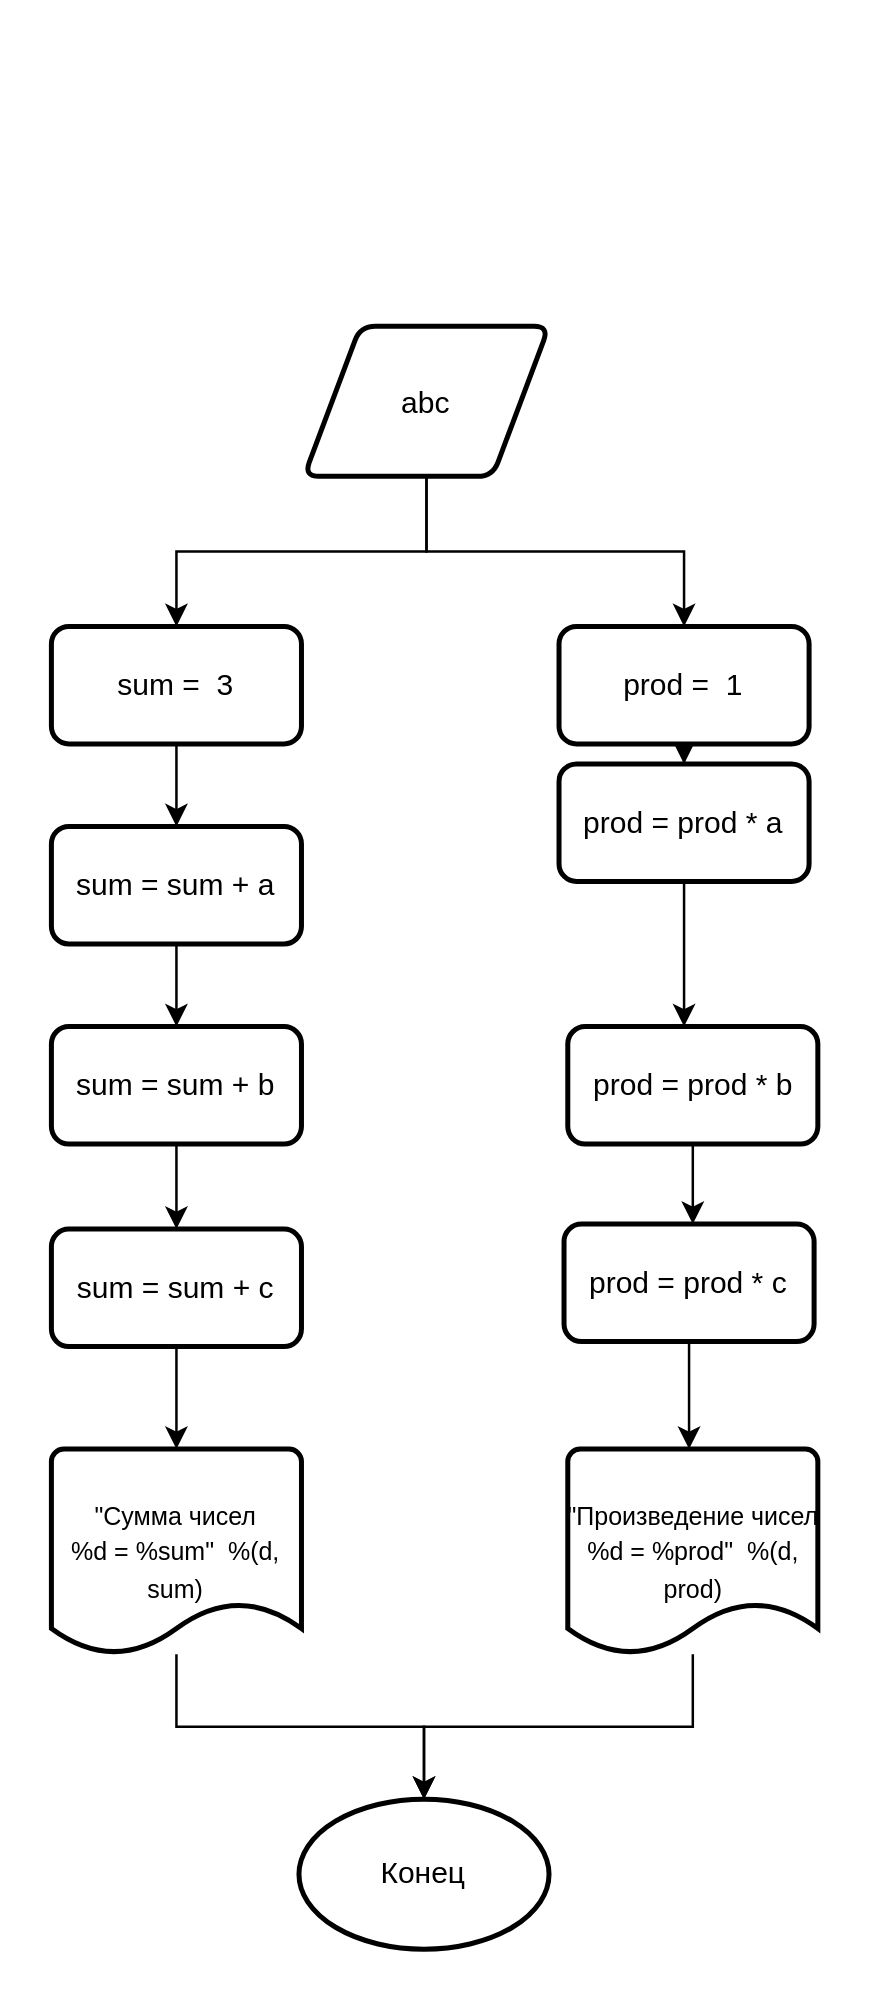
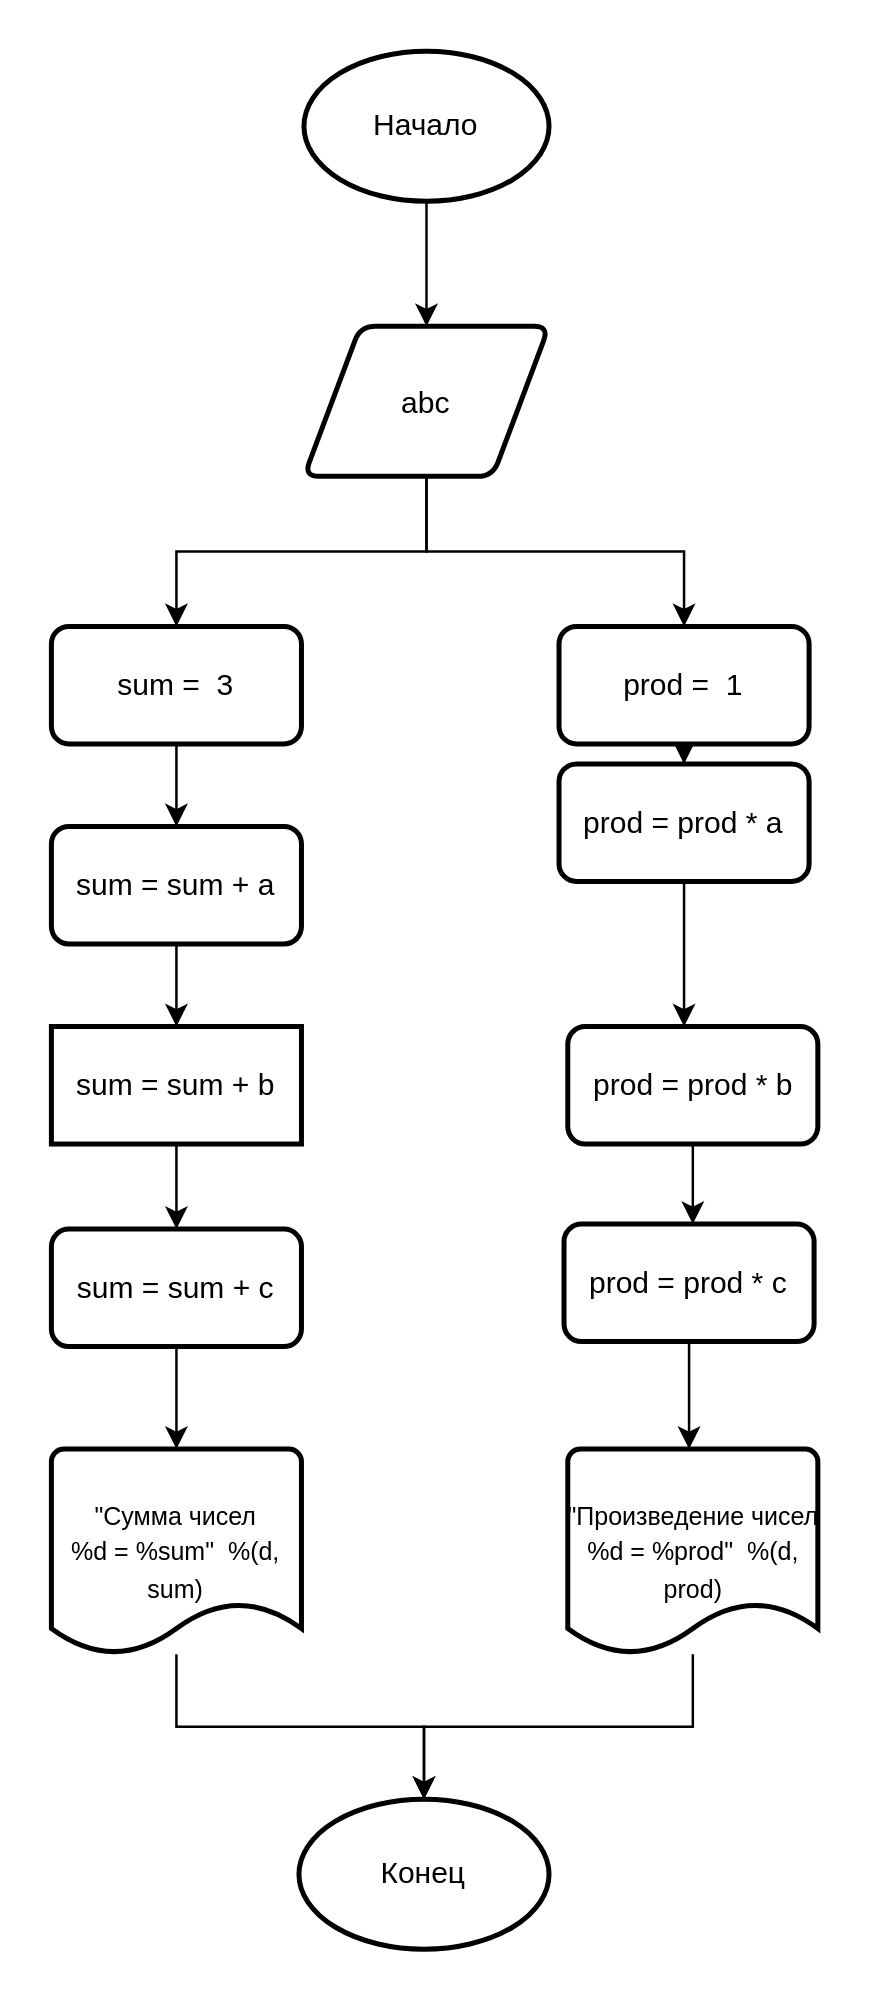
none -> (426, 126)
none -> (426, 255)
(176, 1085) -> (176, 1085)
